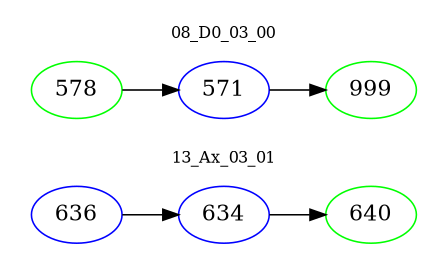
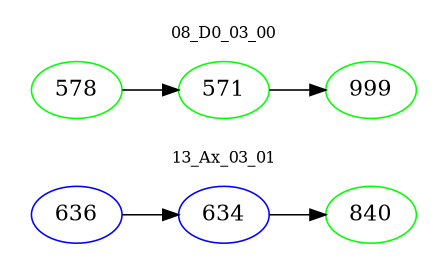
(224, 90) -> (224, 90)
(371, 215) -> (371, 215)
